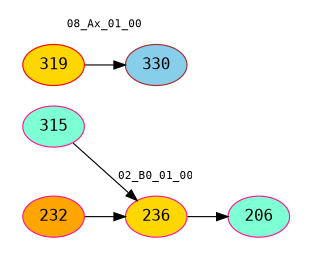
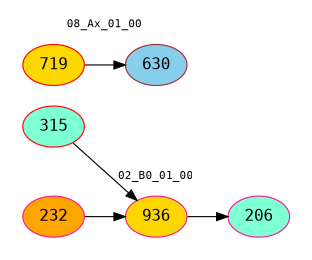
(54, 65) -> (54, 65)
(156, 65) -> (156, 65)
(54, 127) -> (54, 127)
(156, 217) -> (156, 217)
